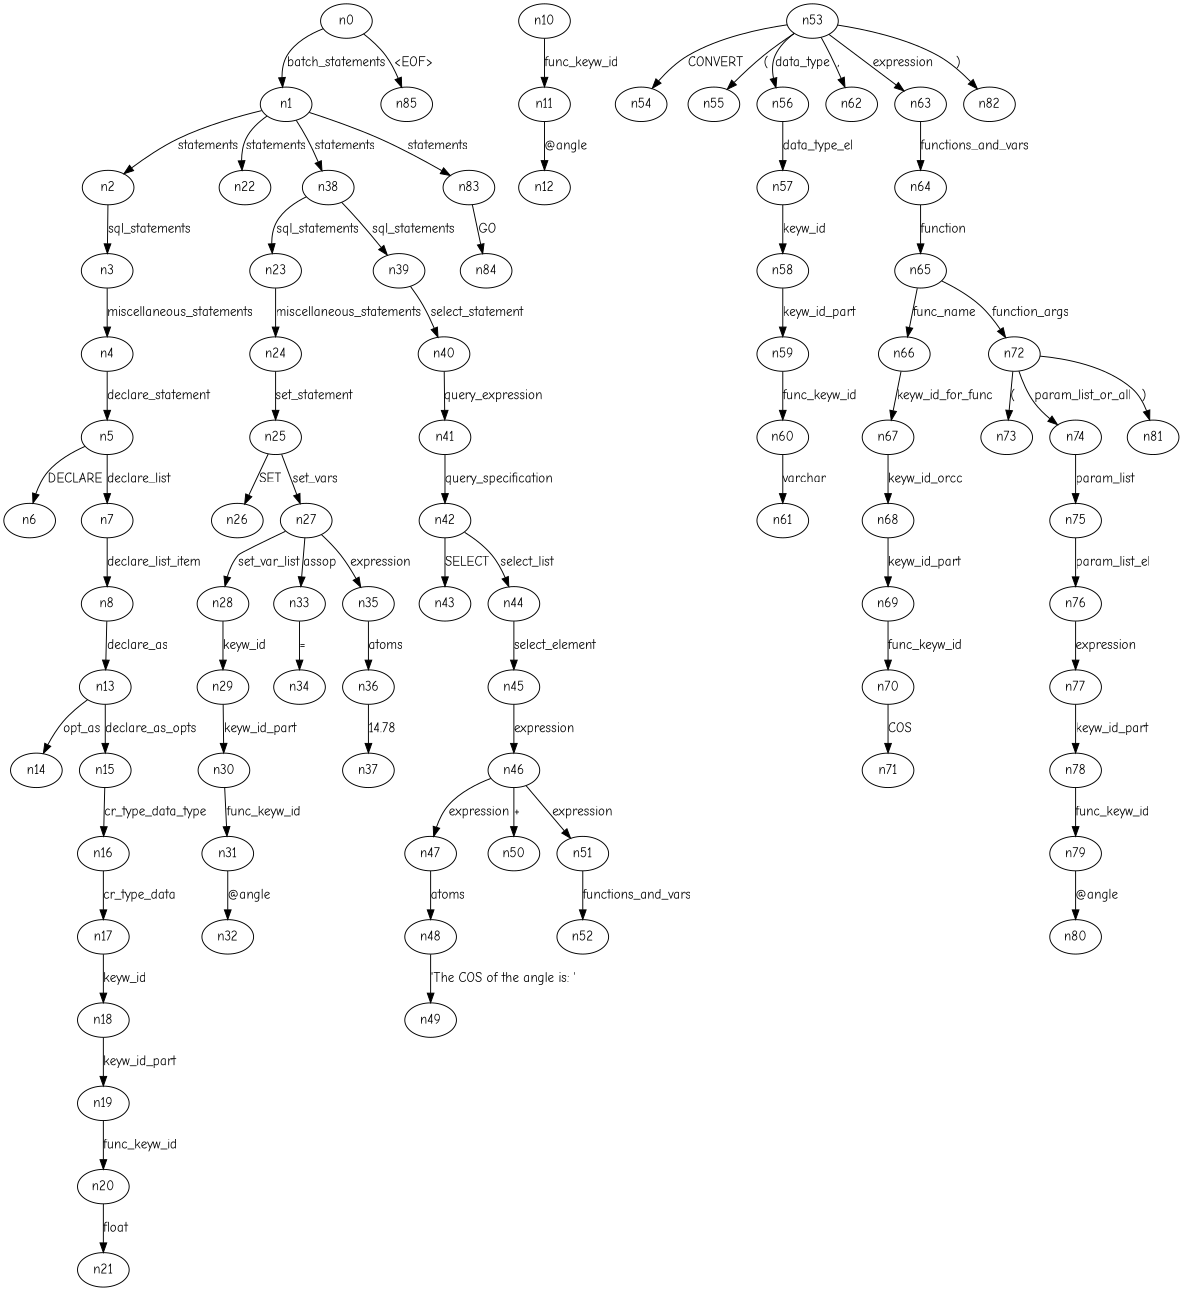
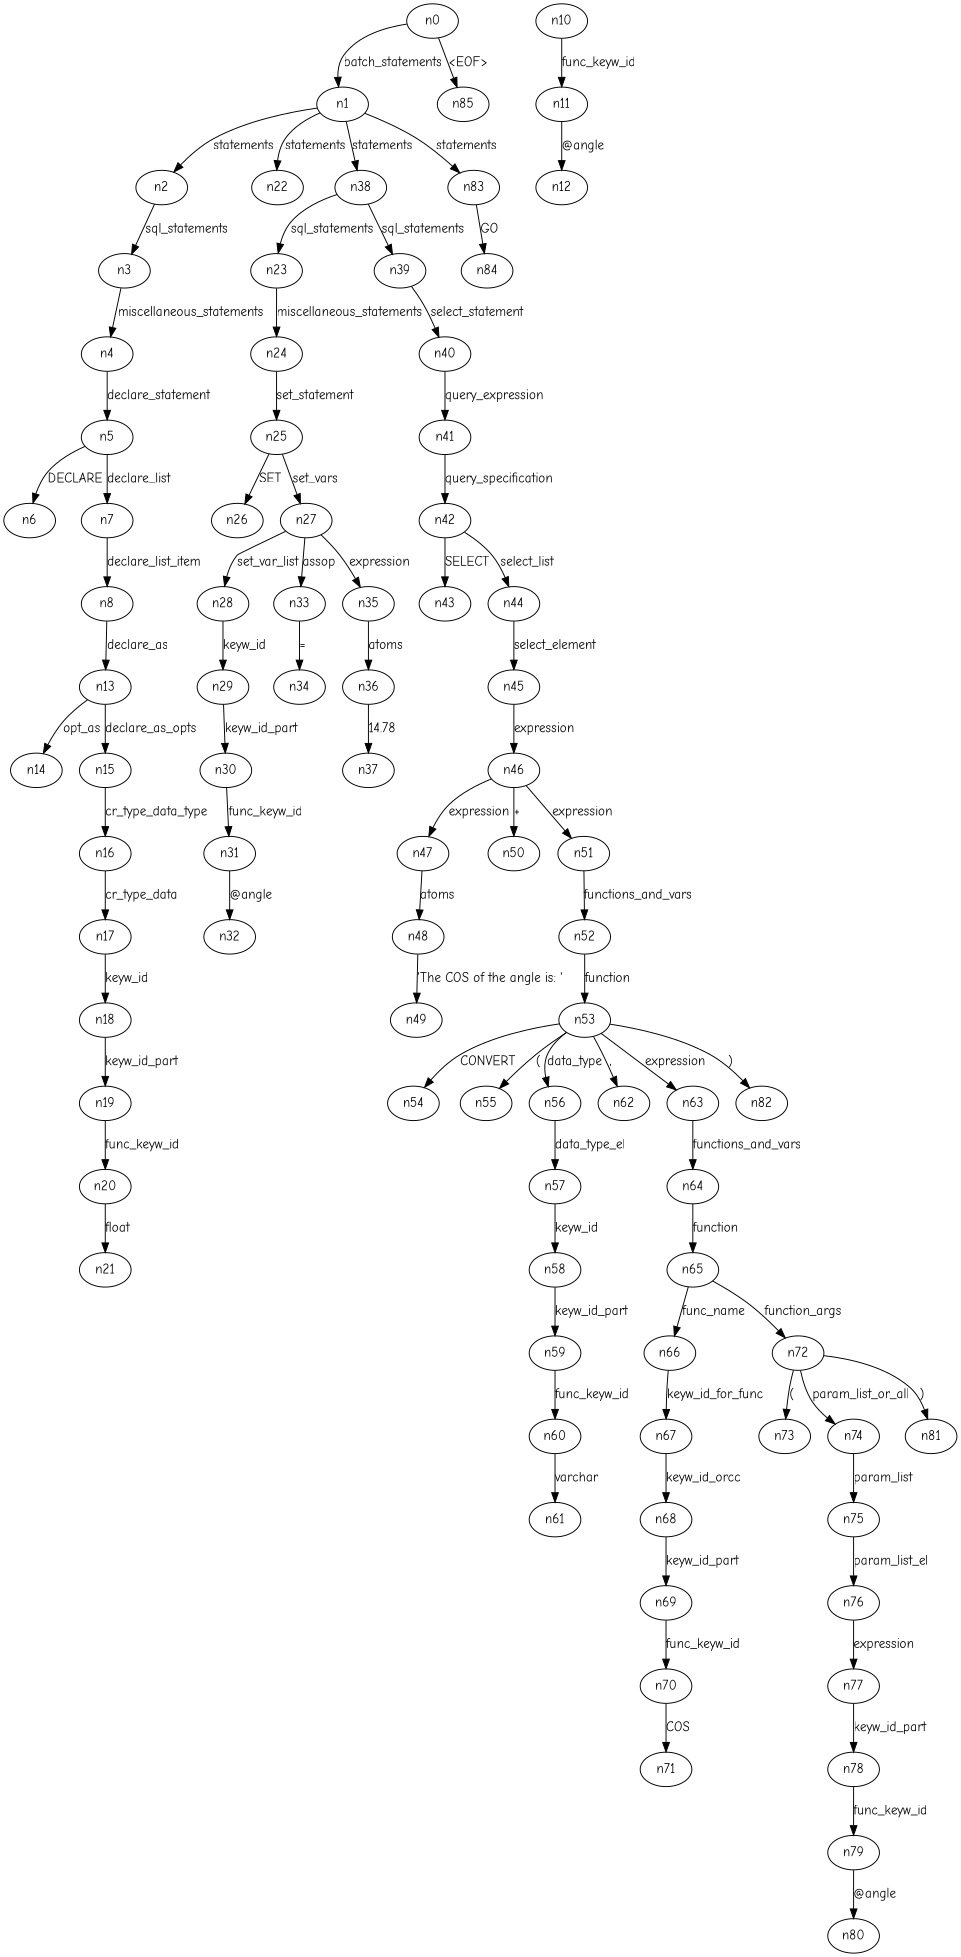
none -> (585, 974)
